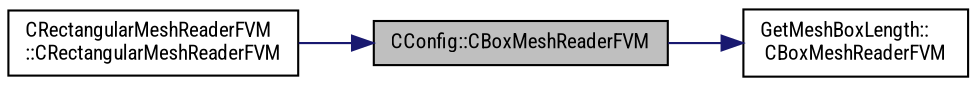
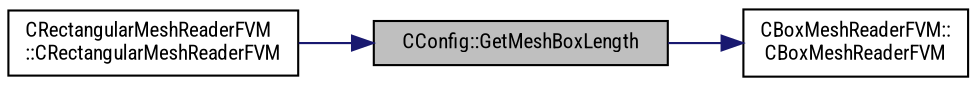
(521, 43) -> (521, 43)
(856, 43) -> (856, 43)
